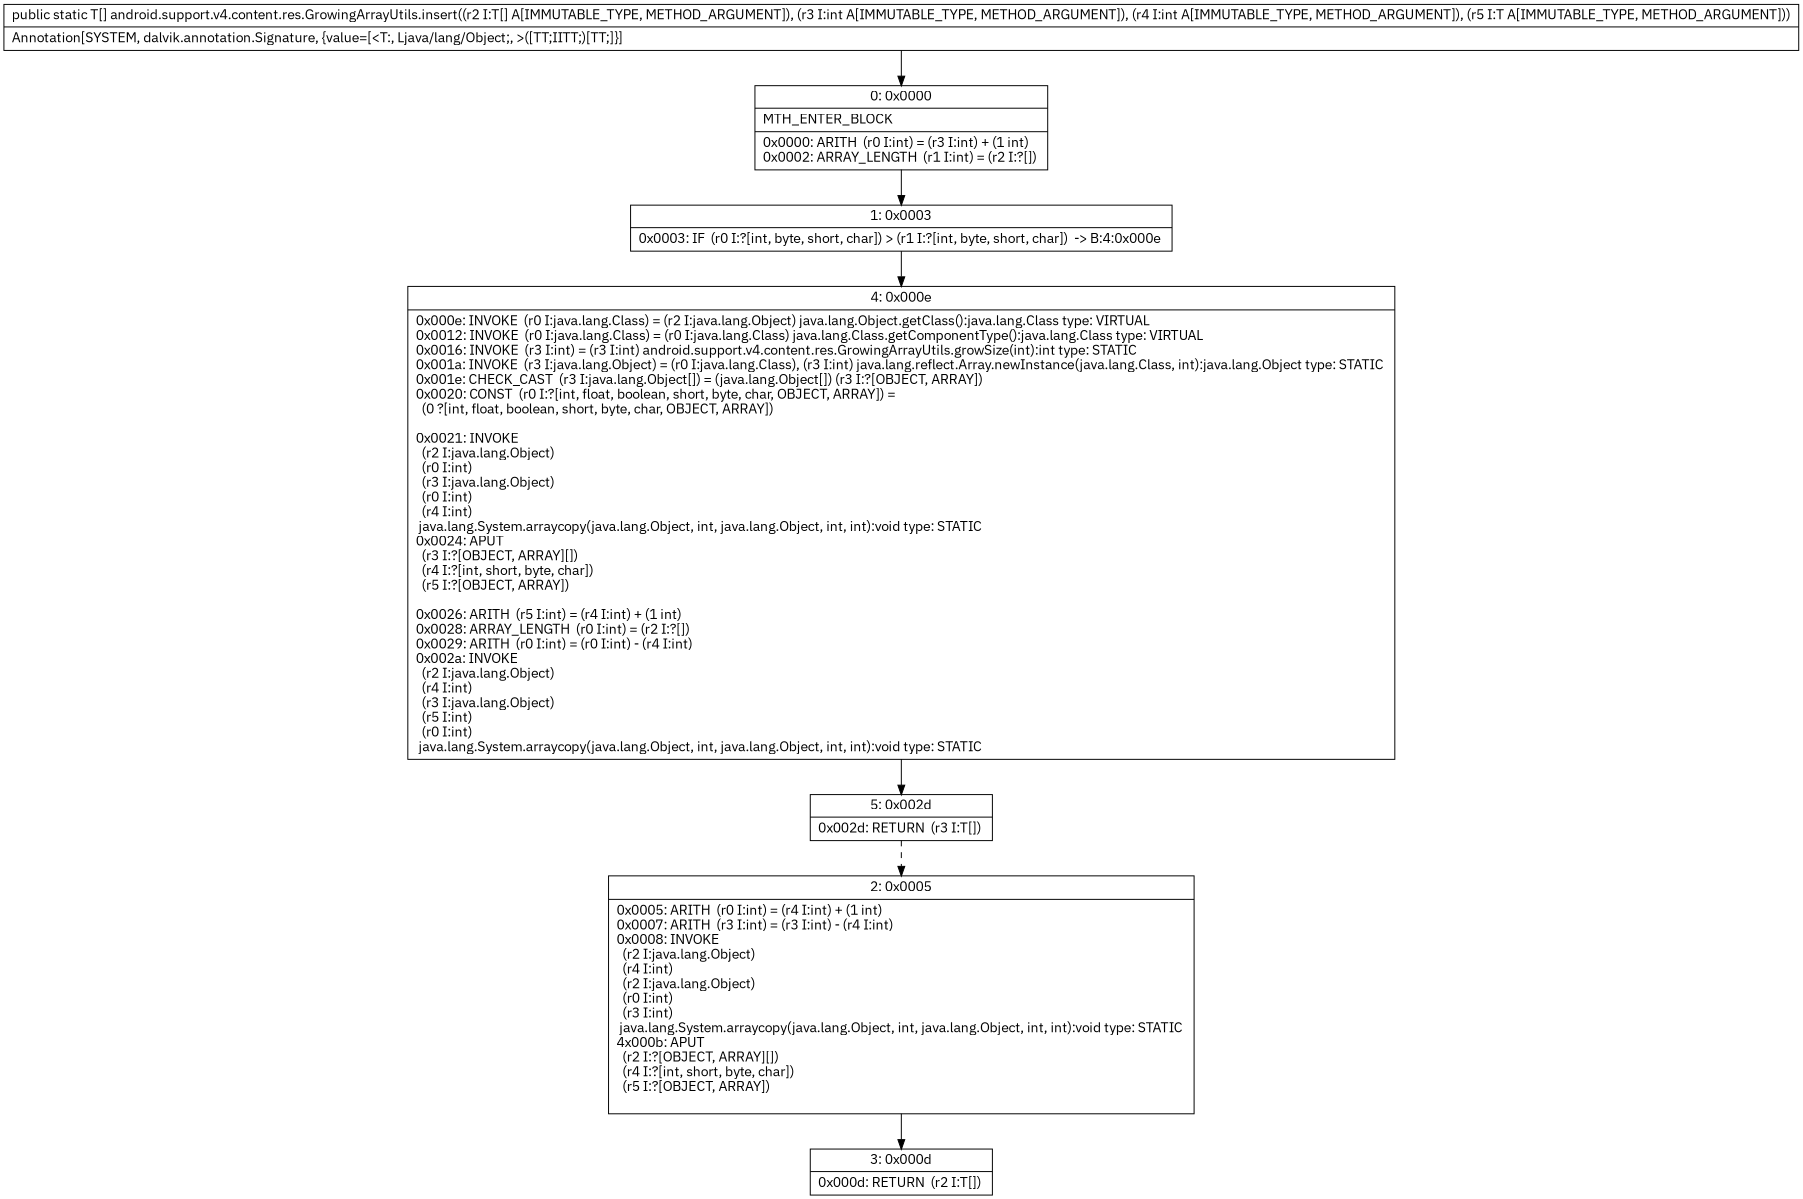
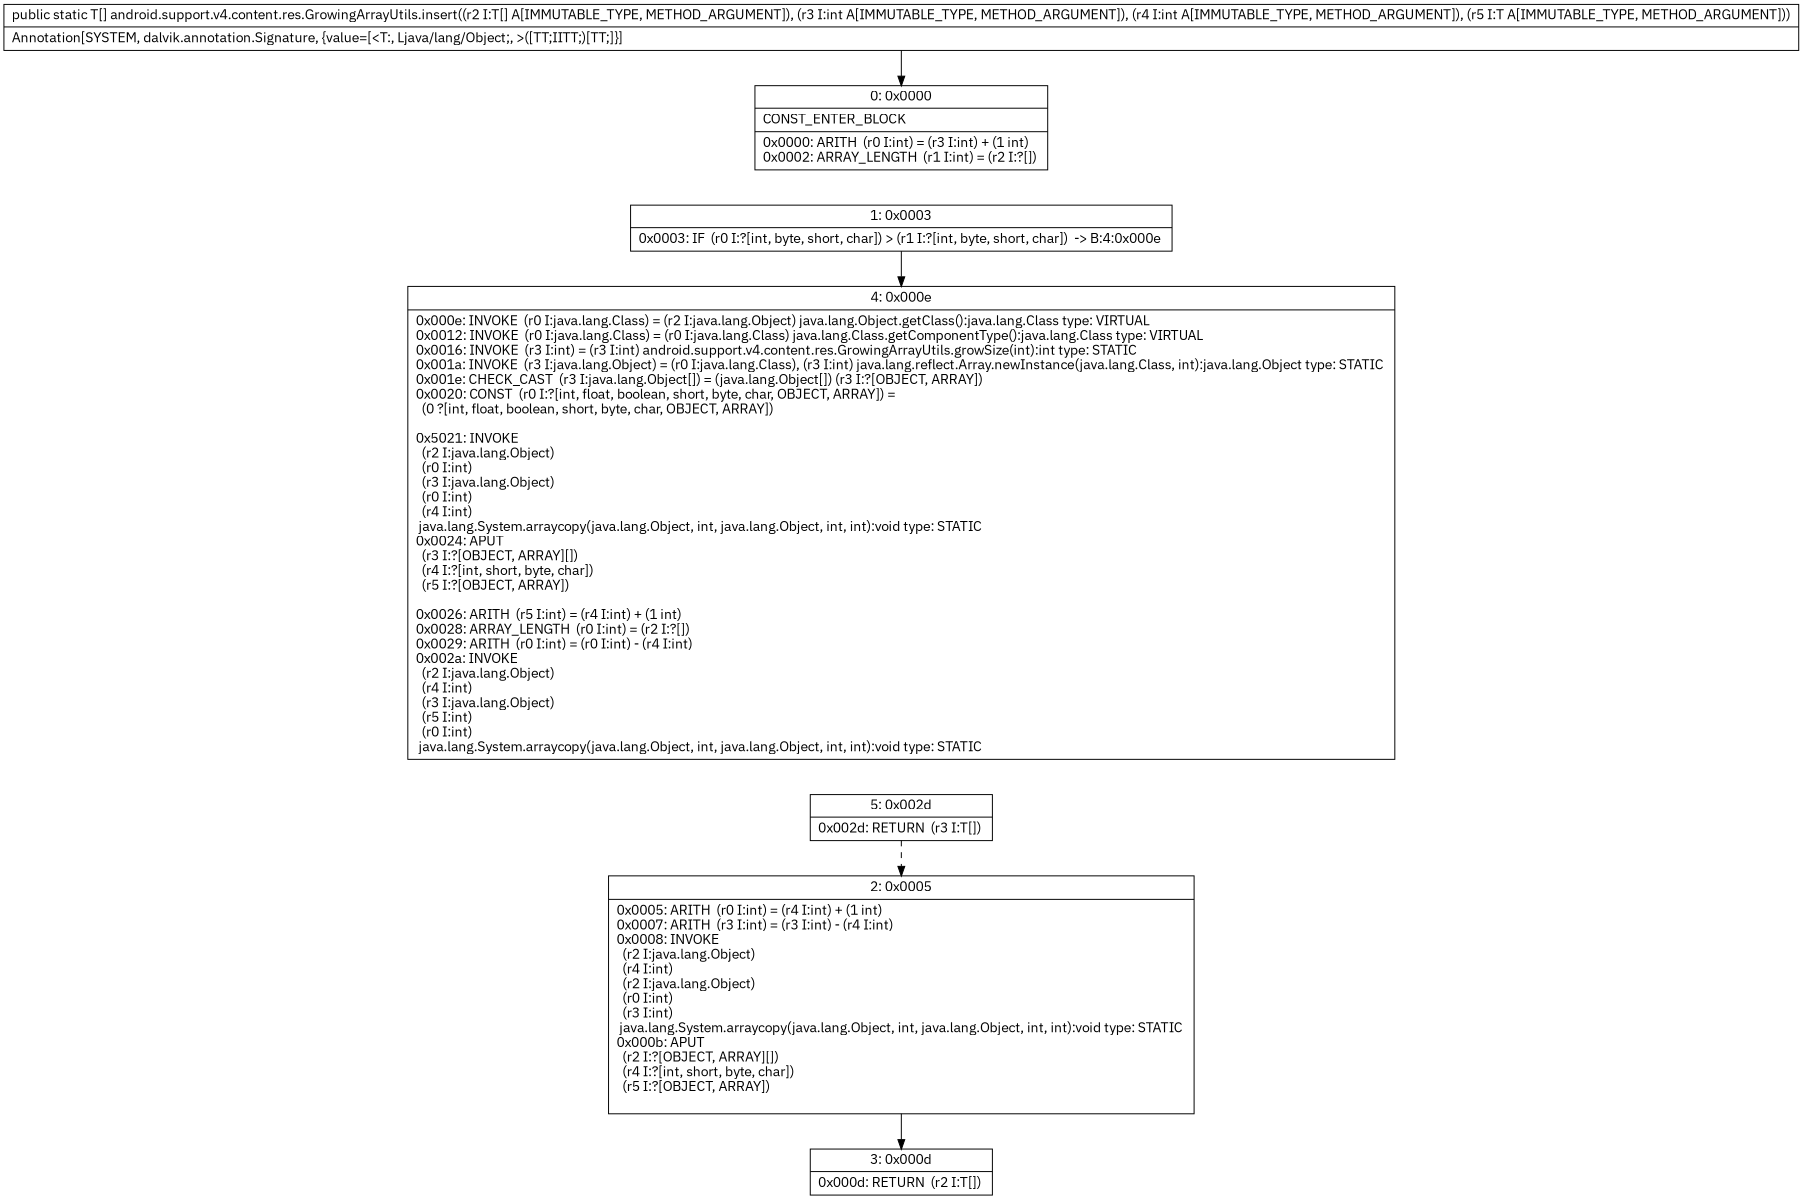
(828, 119) -> (835, 119)
(901, 183) -> none
(470, 439) -> (470, 439)
(901, 772) -> none
(664, 1043) -> (664, 1043)
